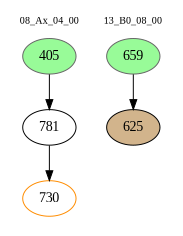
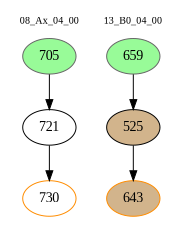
(133, 21) -> (133, 21)
(49, 56) -> (49, 56)
(49, 127) -> (49, 127)
(133, 127) -> (133, 127)
none -> (133, 198)
